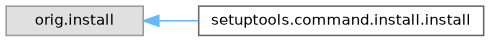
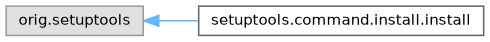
(75, 21) -> (75, 21)
